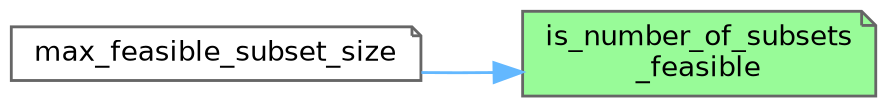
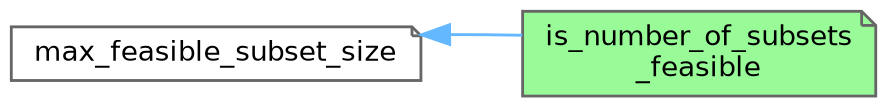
(457, 73) -> (486, 35)
